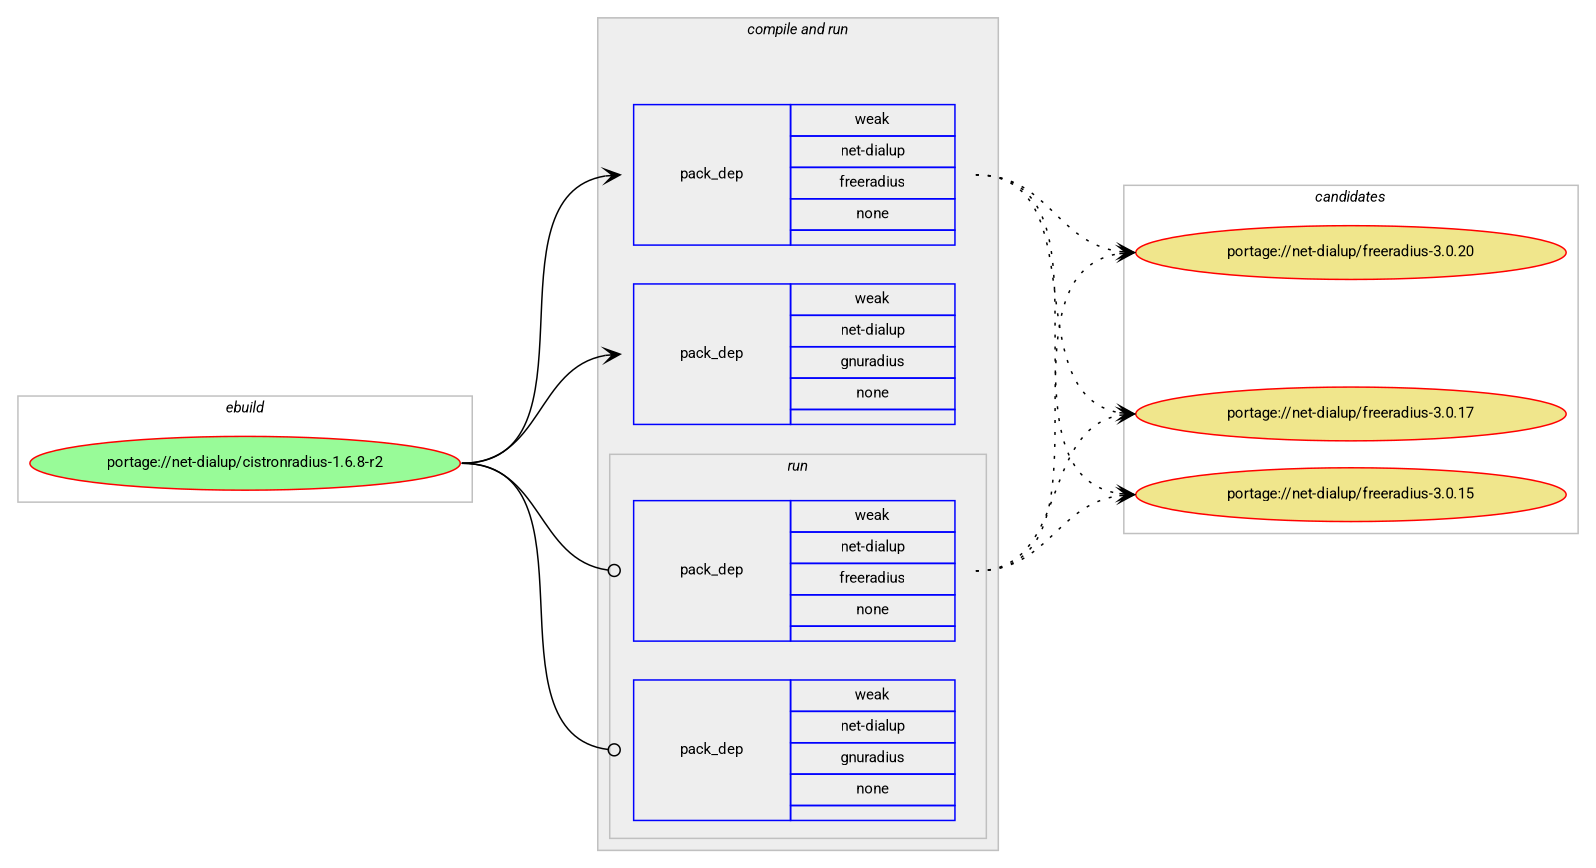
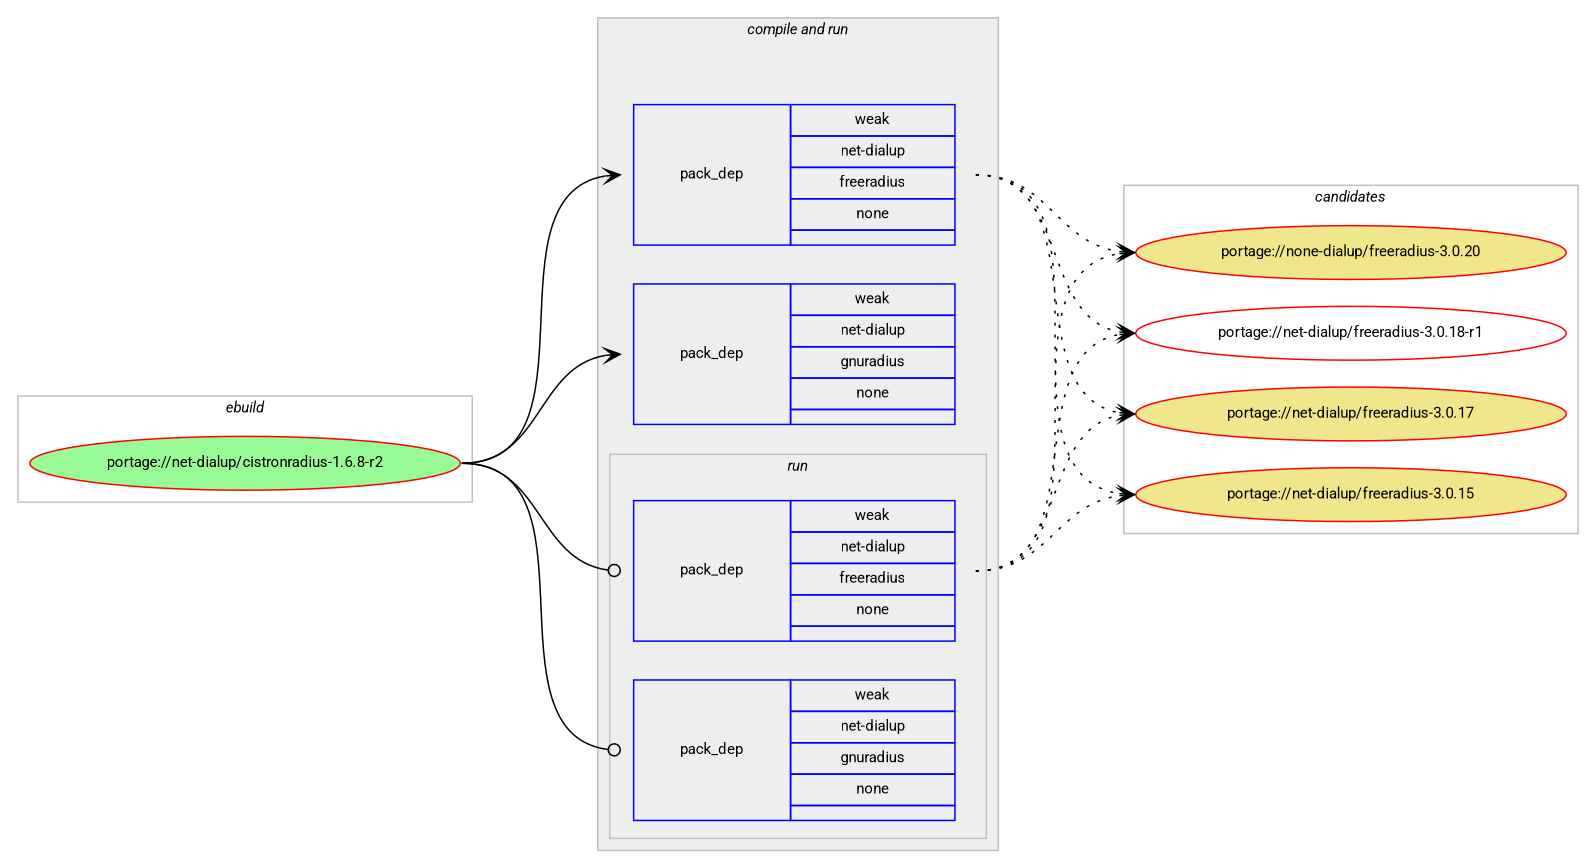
(1351, 253) -> (1351, 253)
none -> (1351, 333)
